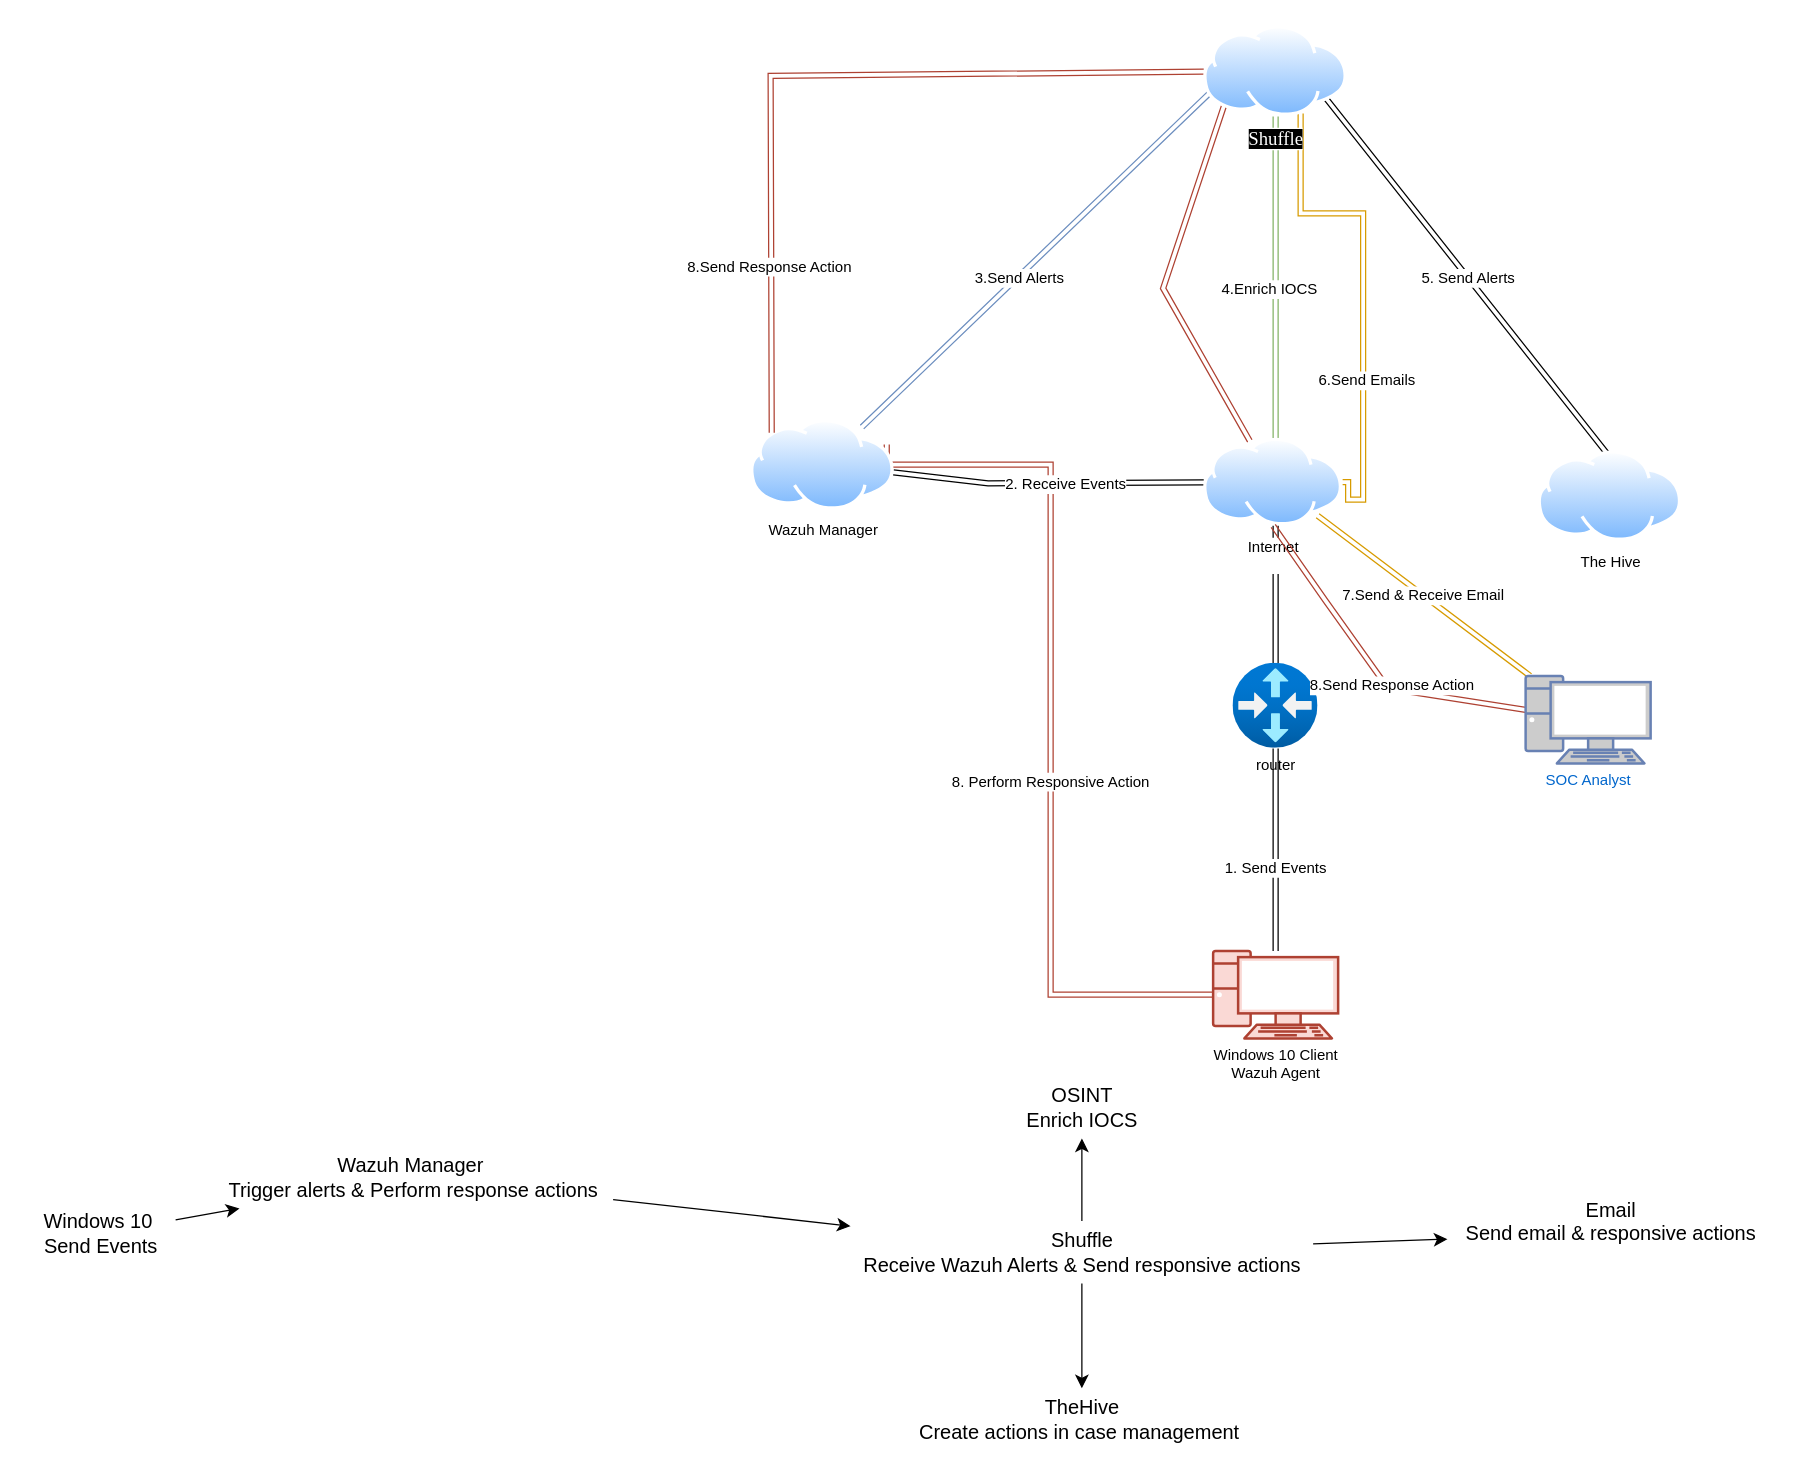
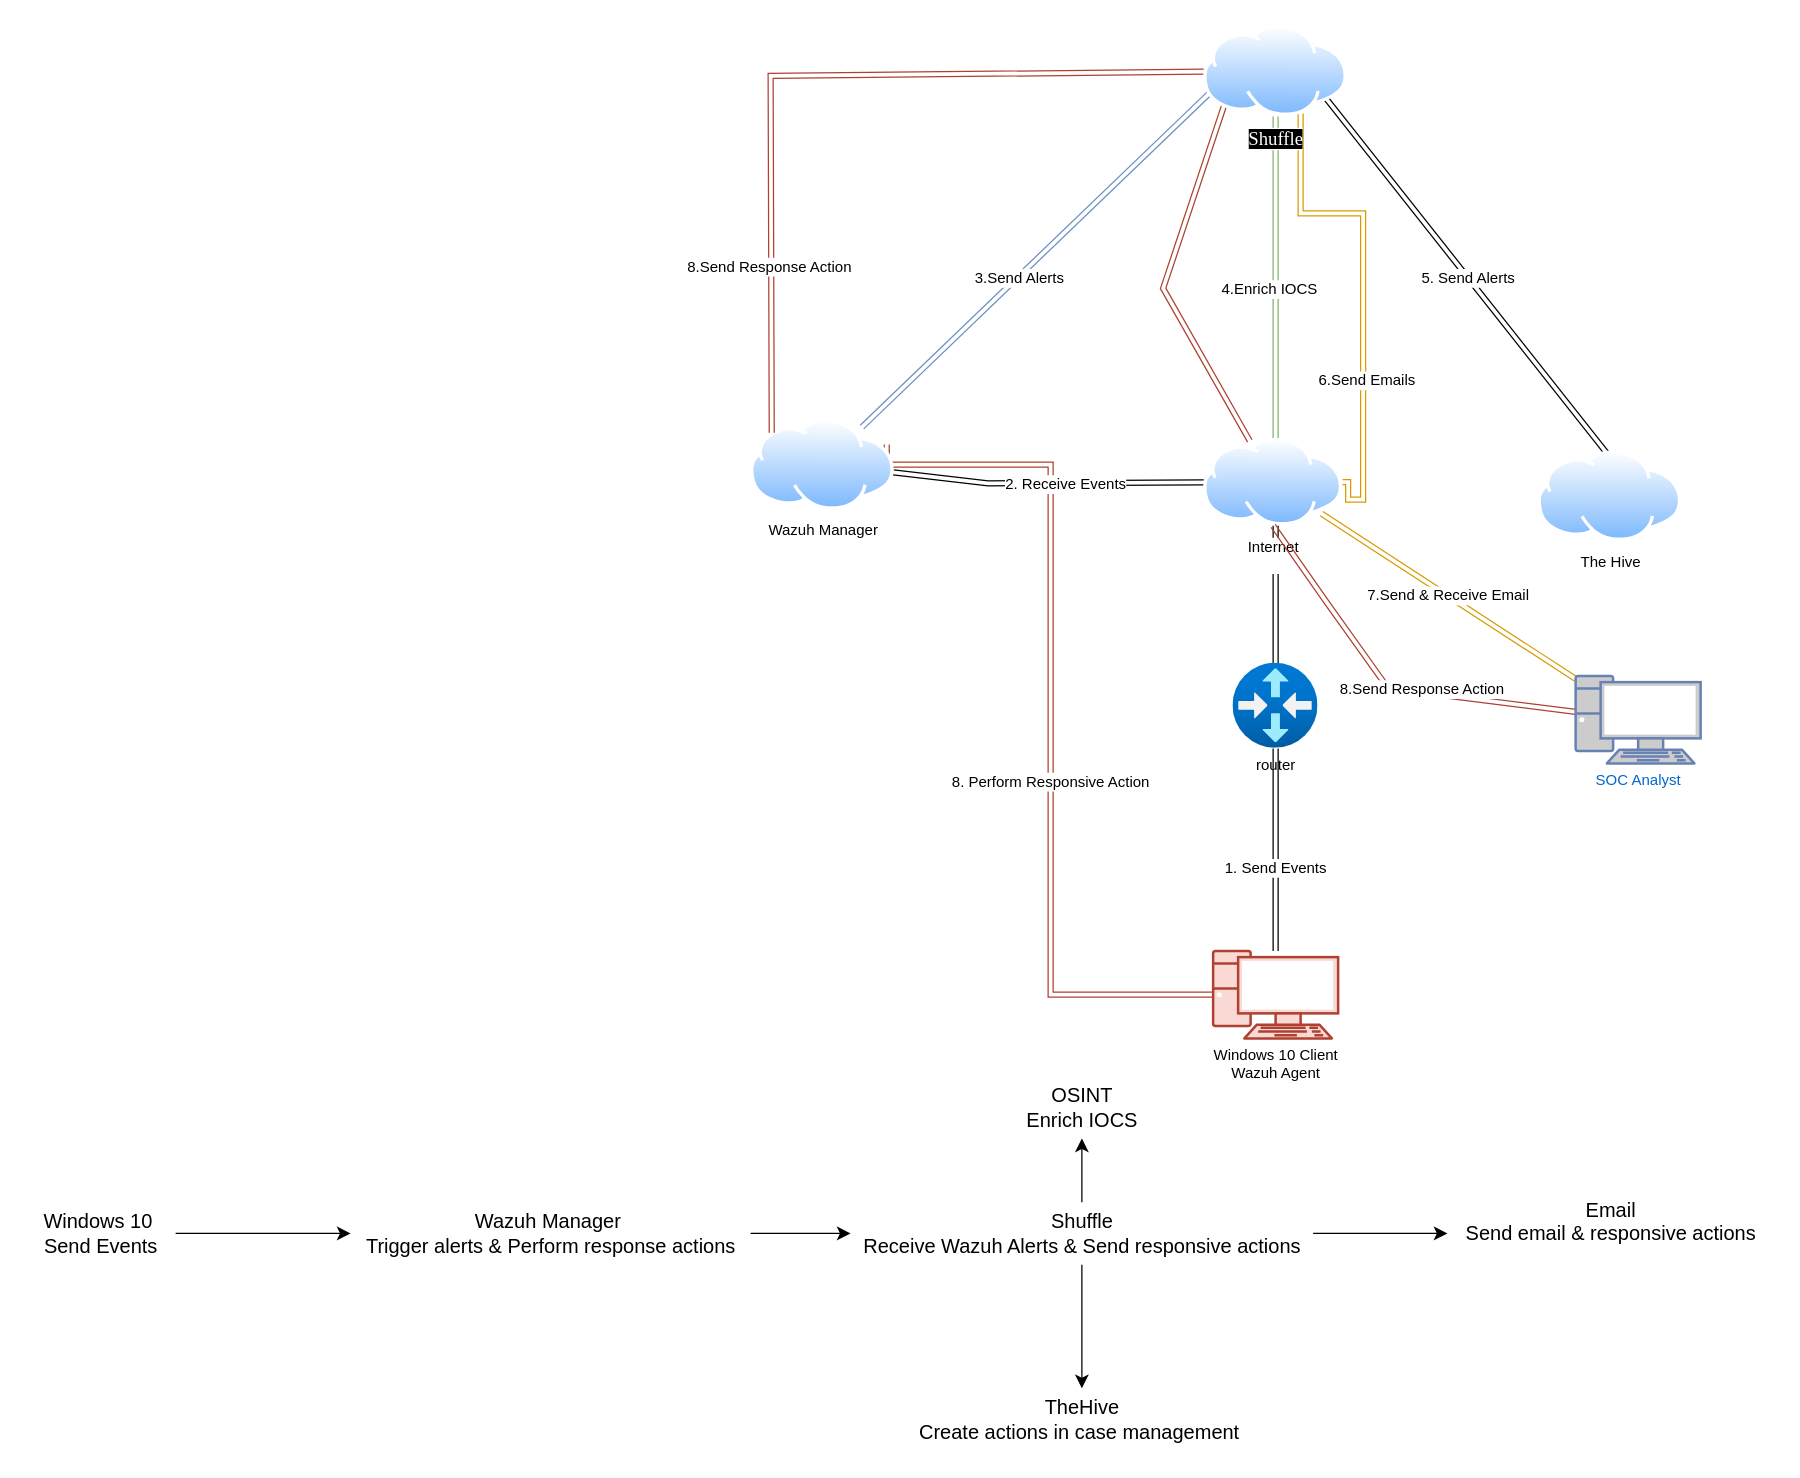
(1588, 719) -> (1638, 719)
(413, 1177) -> (551, 1233)
(1082, 1252) -> (1082, 1233)
